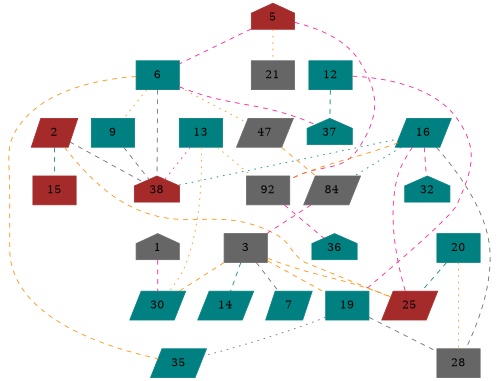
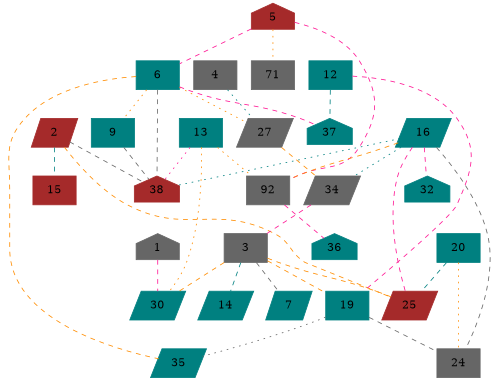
none -> (215, 75)
(273, 75) -> (273, 75)
(265, 133) -> (265, 133)
(332, 190) -> (332, 190)
(459, 363) -> (459, 363)
